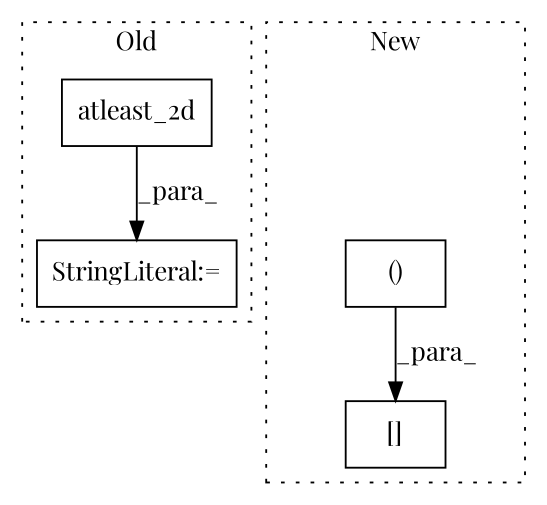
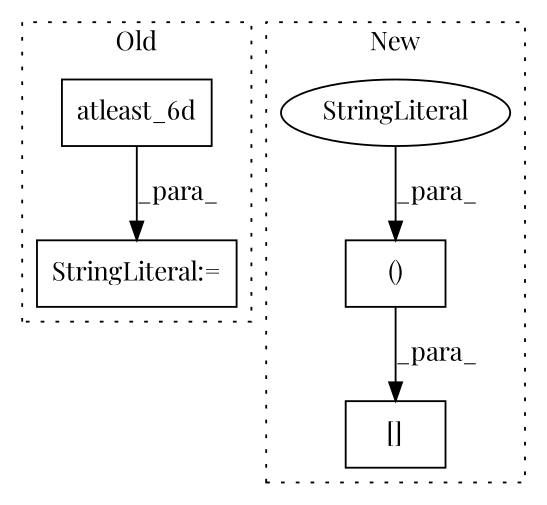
(137, 113) -> (137, 113)
none -> (396, 113)
